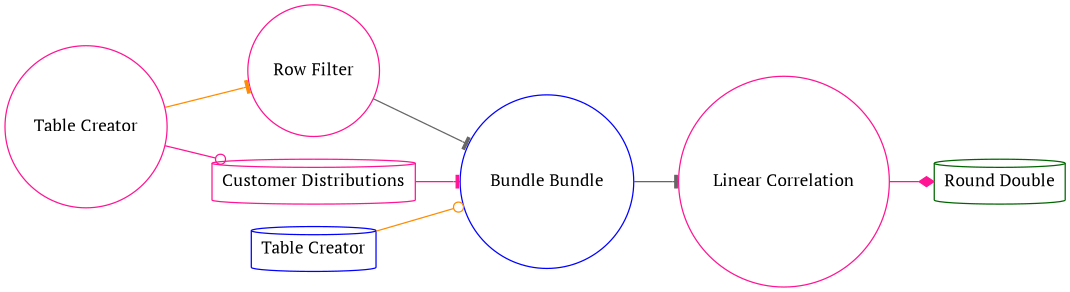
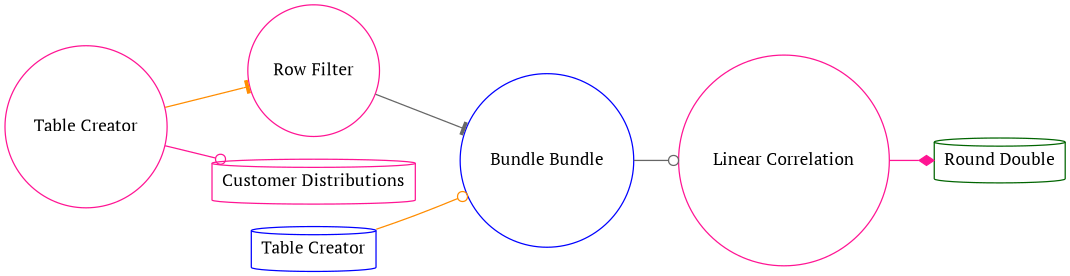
(434, 182) -> none
(653, 182) -> (651, 160)
